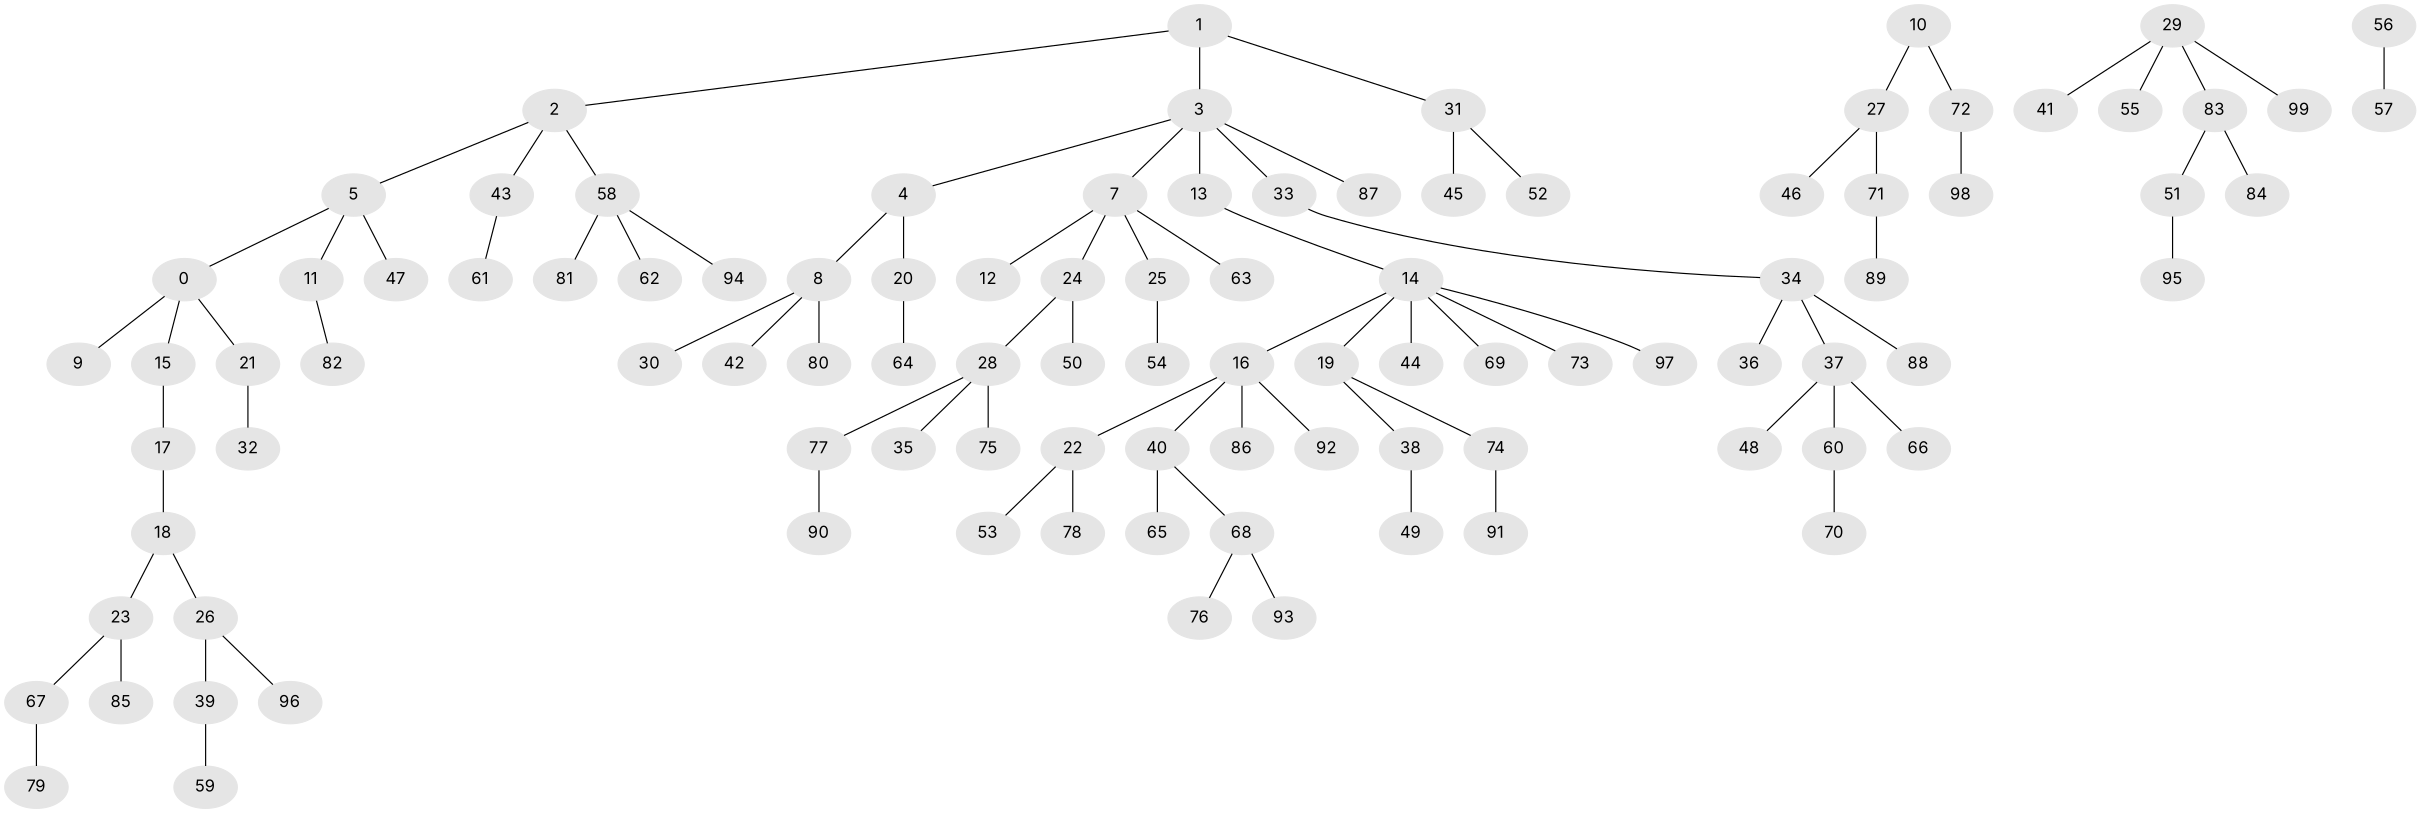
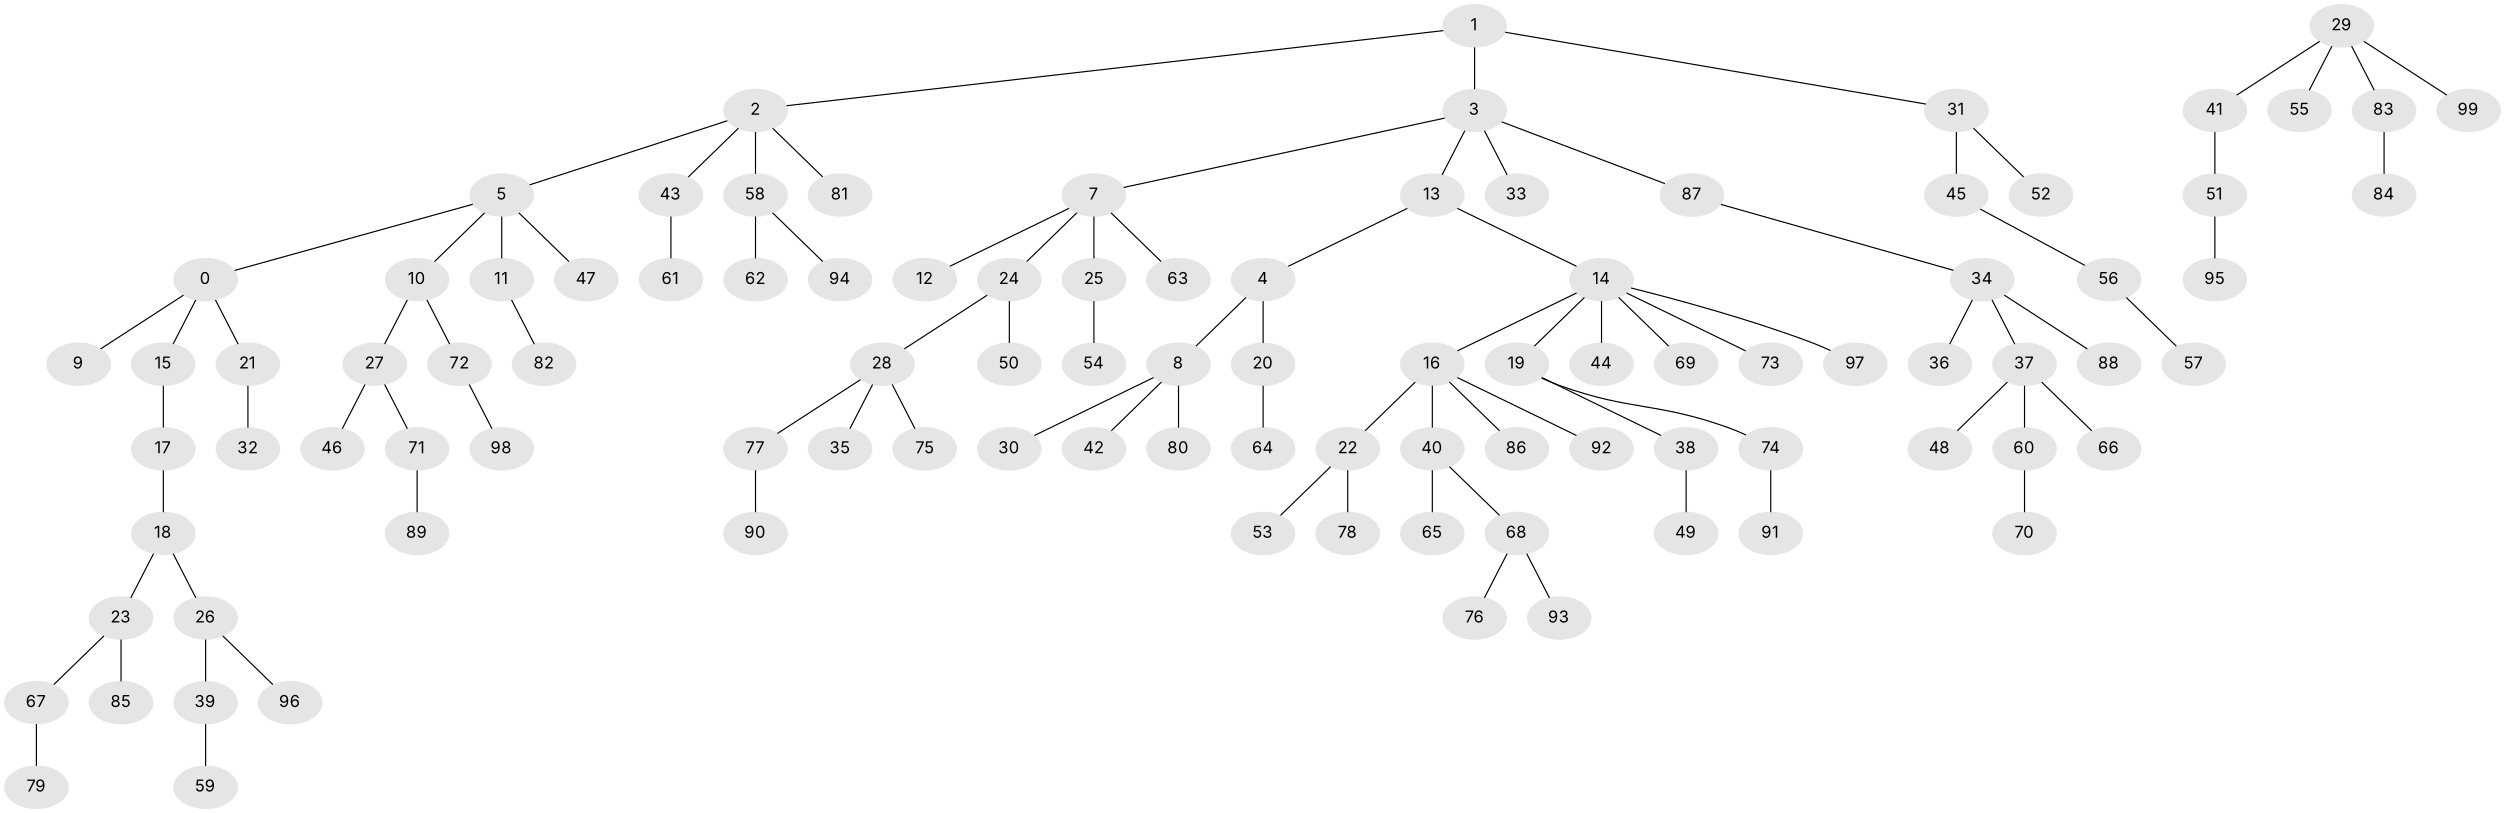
(1052, 153) -> (1348, 237)
(2194, 153) -> (2215, 153)
none -> (460, 237)
(586, 237) -> (798, 153)
none -> (2033, 237)
(1532, 258) -> (1837, 237)
